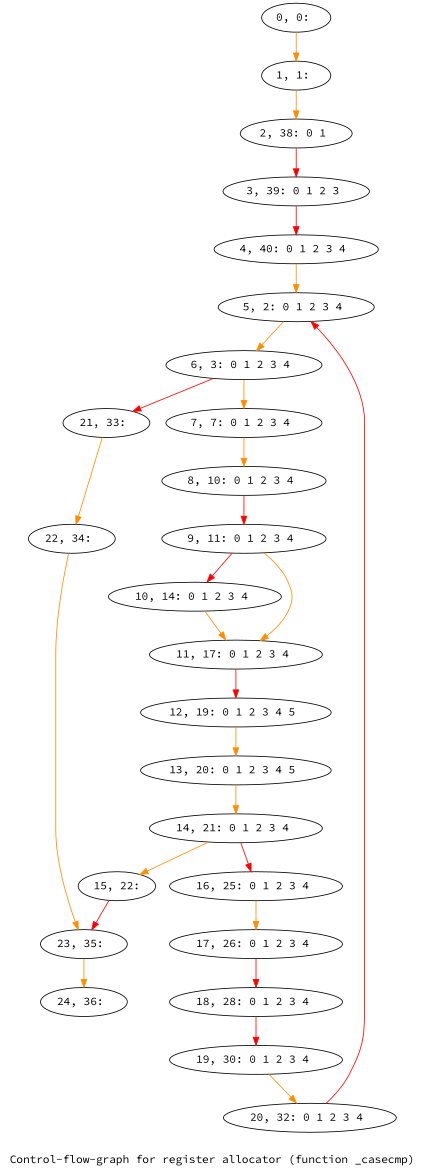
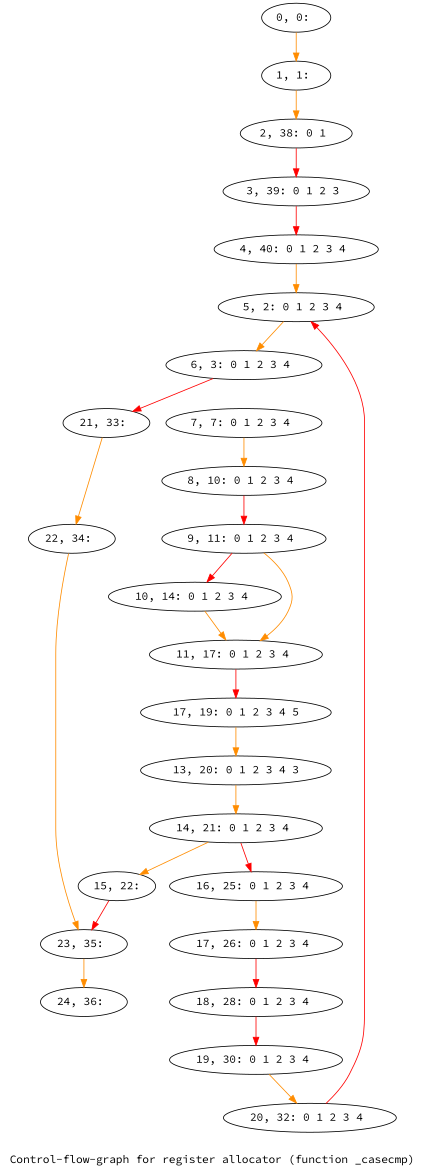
(244, 390) -> none
(236, 712) -> (236, 712)
(236, 770) -> (236, 770)
